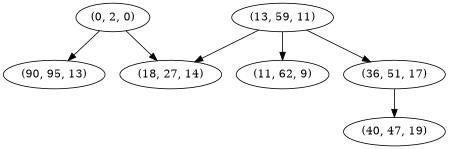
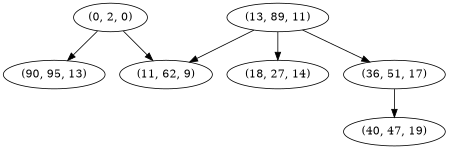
(283, 17) -> (278, 17)
(139, 43) -> (135, 43)
